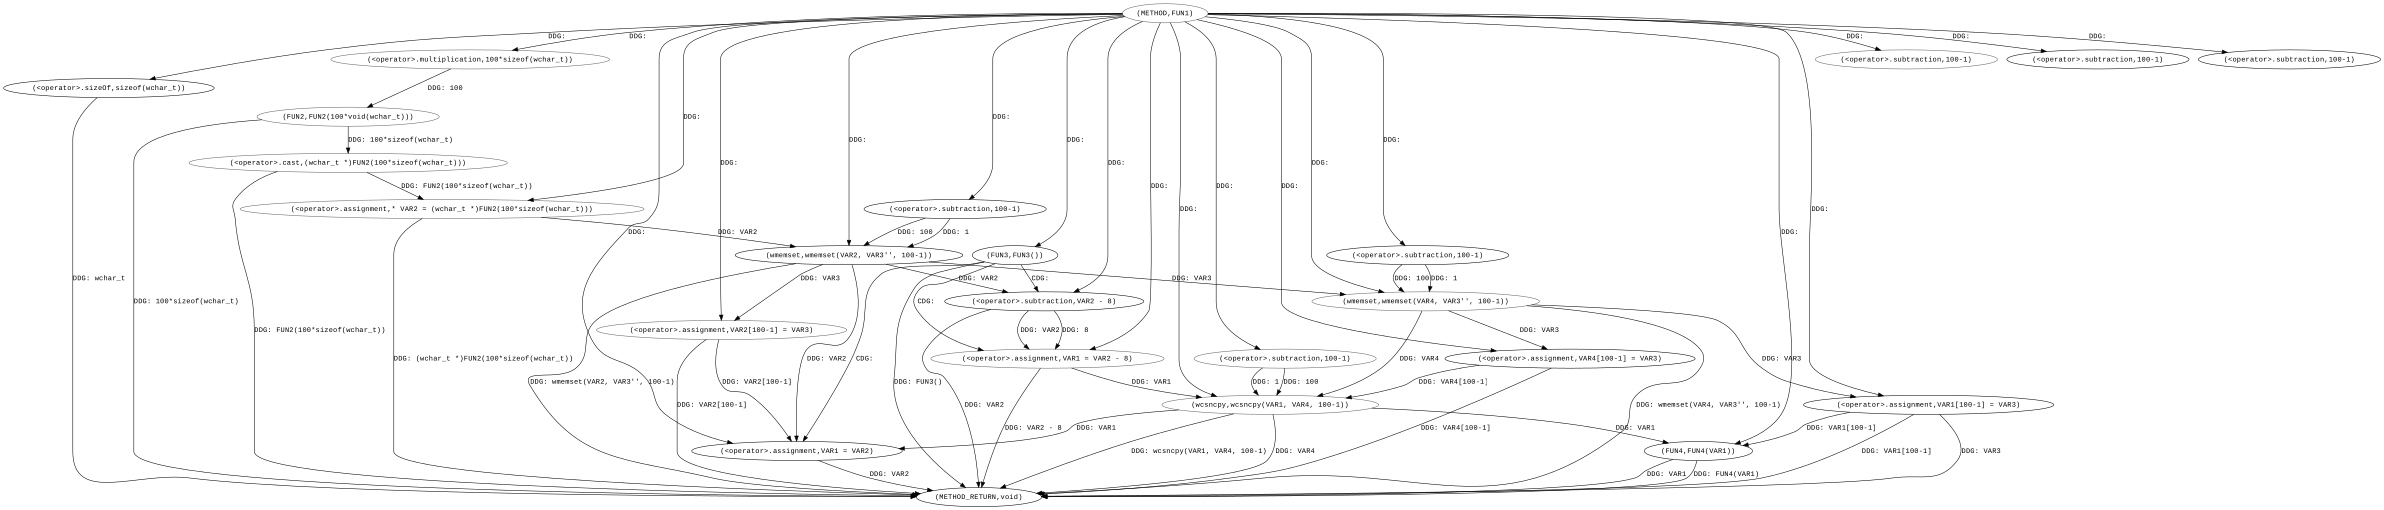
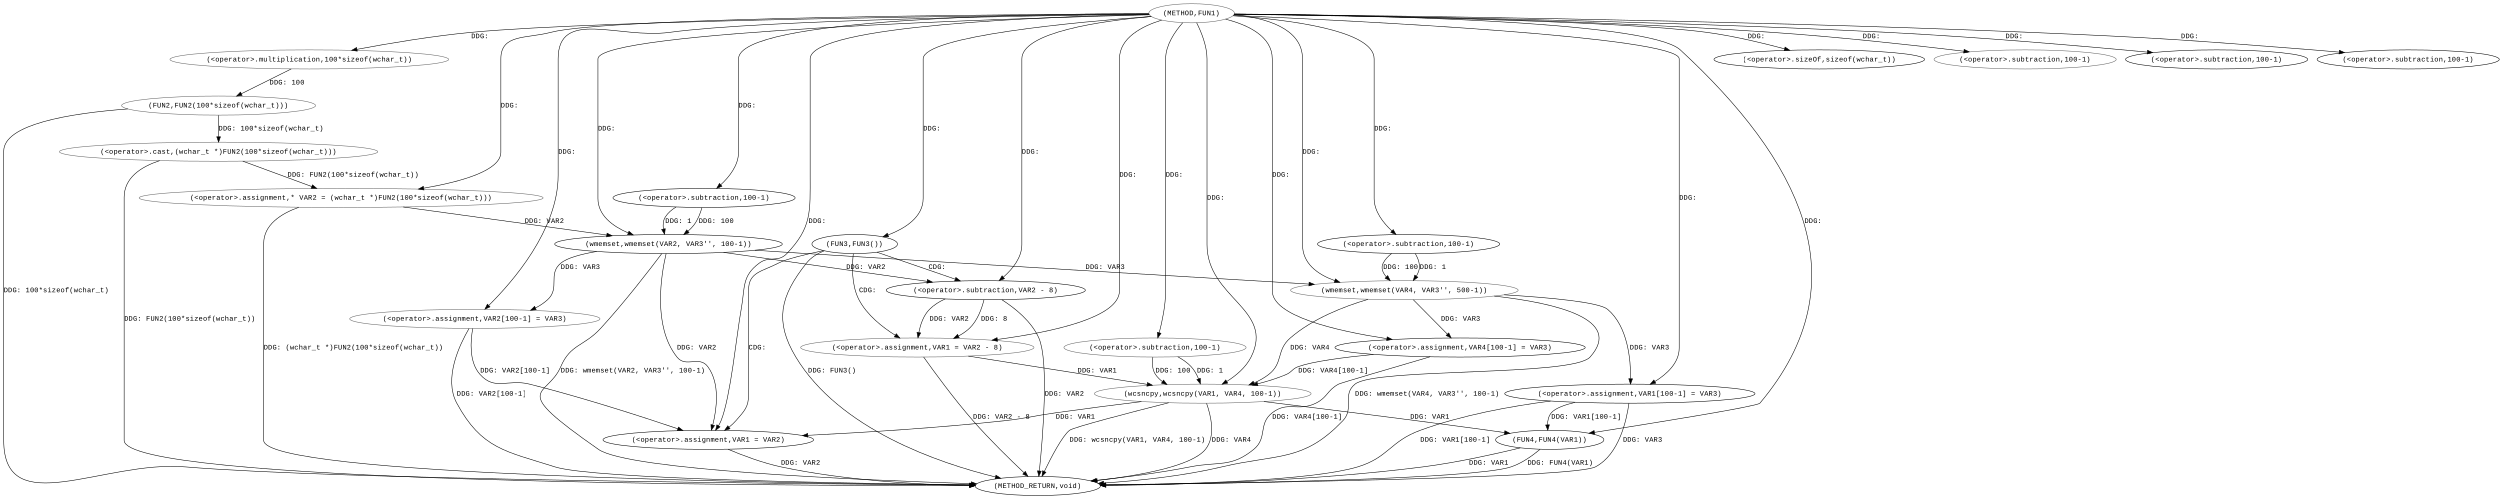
(348, 117) -> (219, 106)
(1426, 301) -> (1404, 290)
(301, 486) -> none
